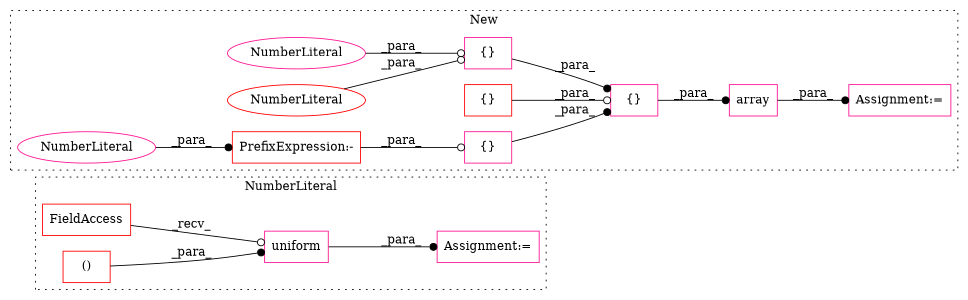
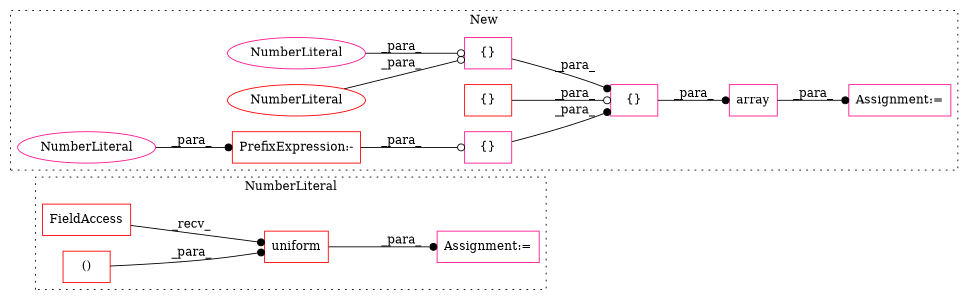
(194, 234) -> (194, 234)
(296, 247) -> (296, 247)
